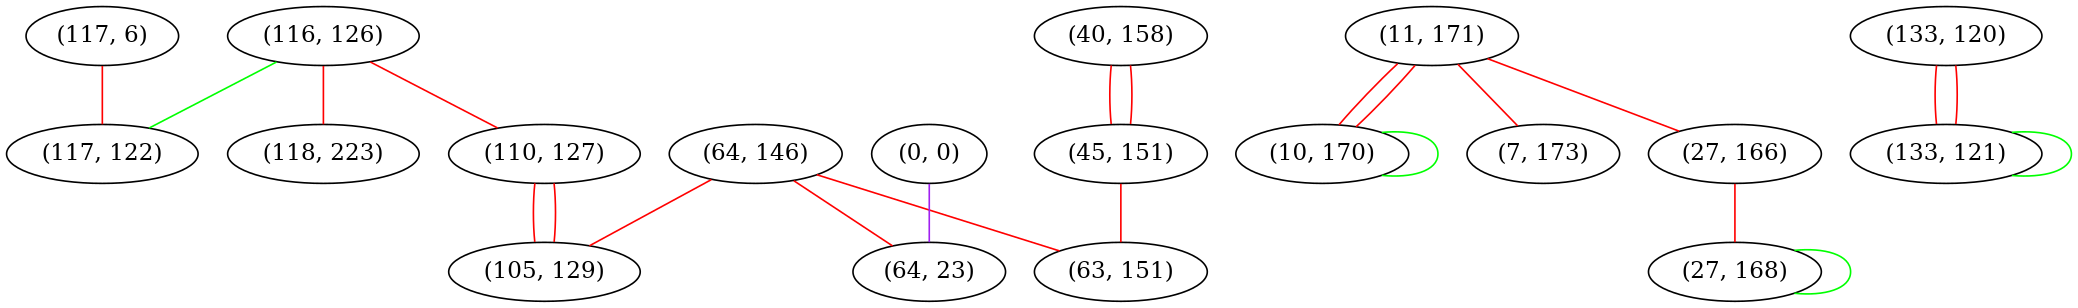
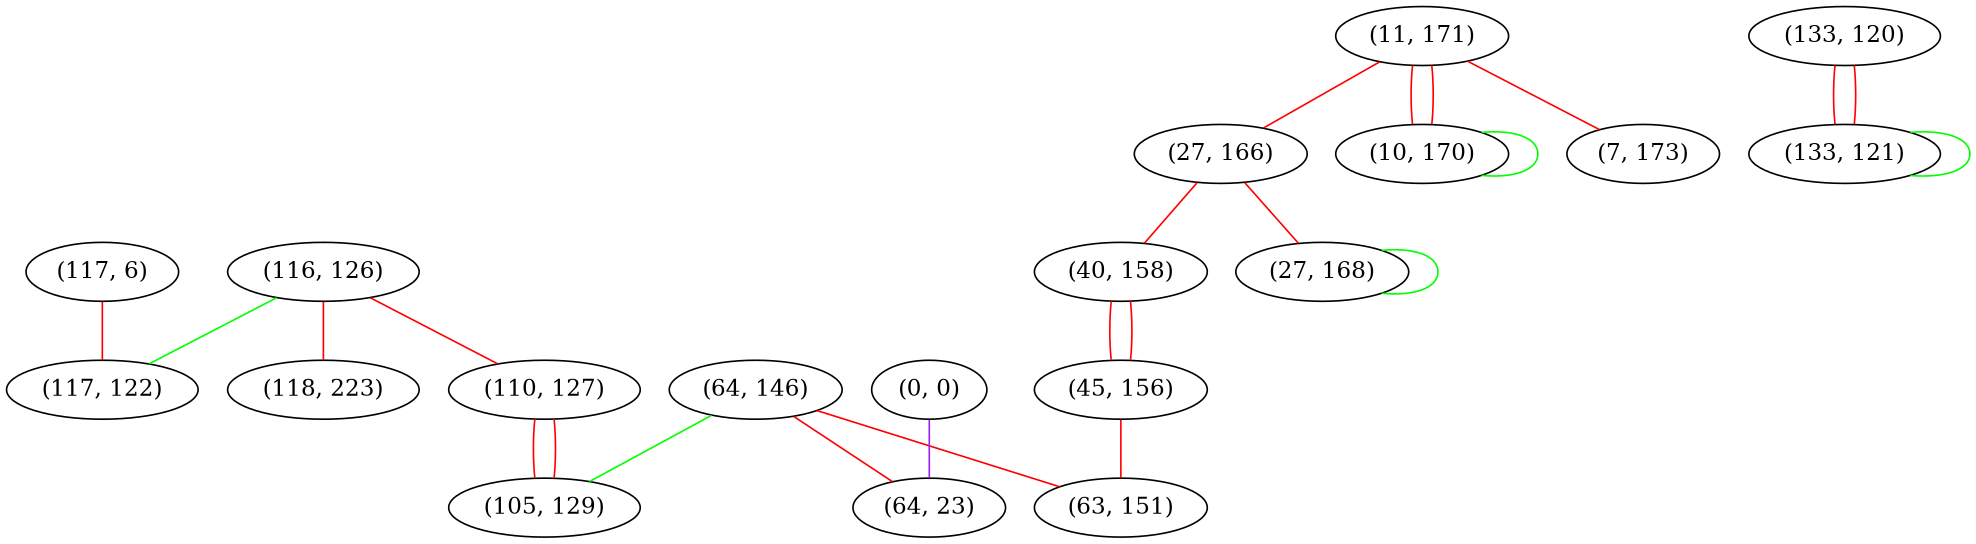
(1121, 154) -> (1121, 390)
(650, 213) -> (650, 448)
none -> (1171, 213)
